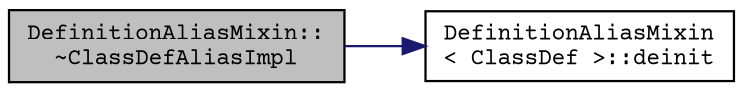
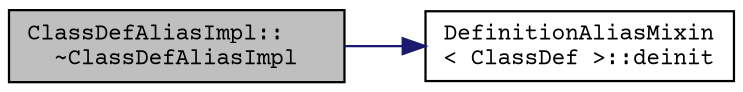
(177, 46) -> (177, 46)
